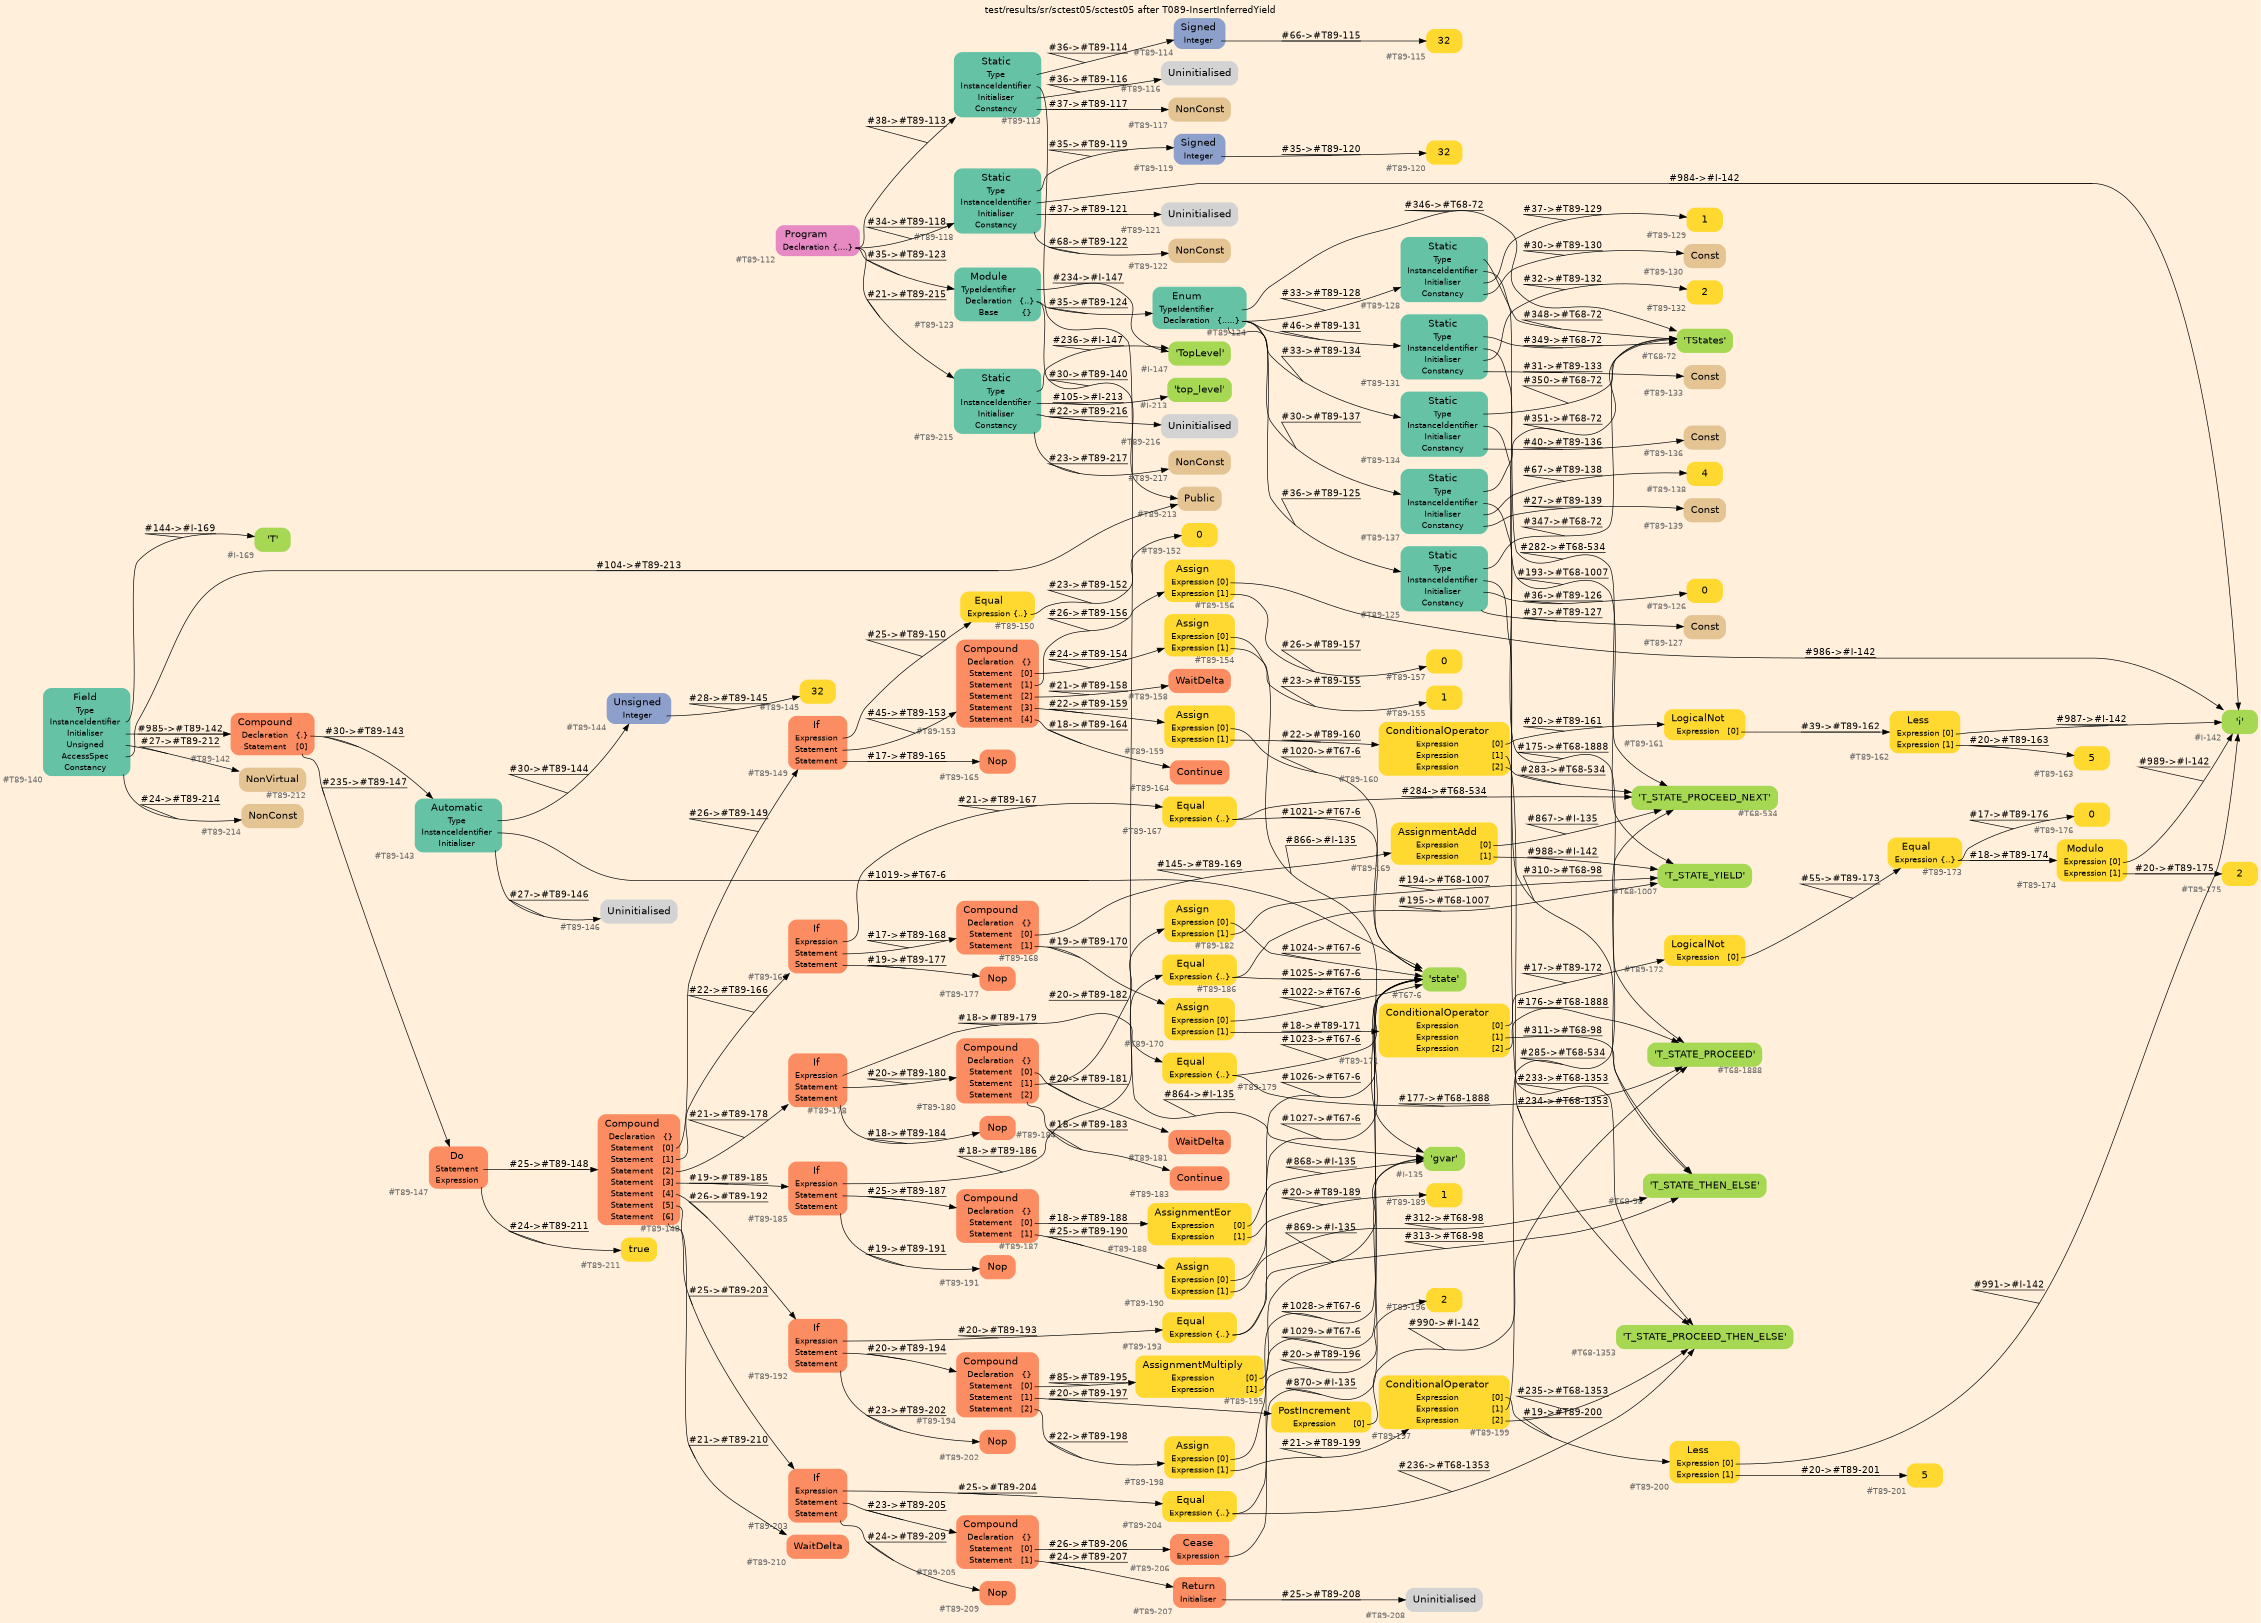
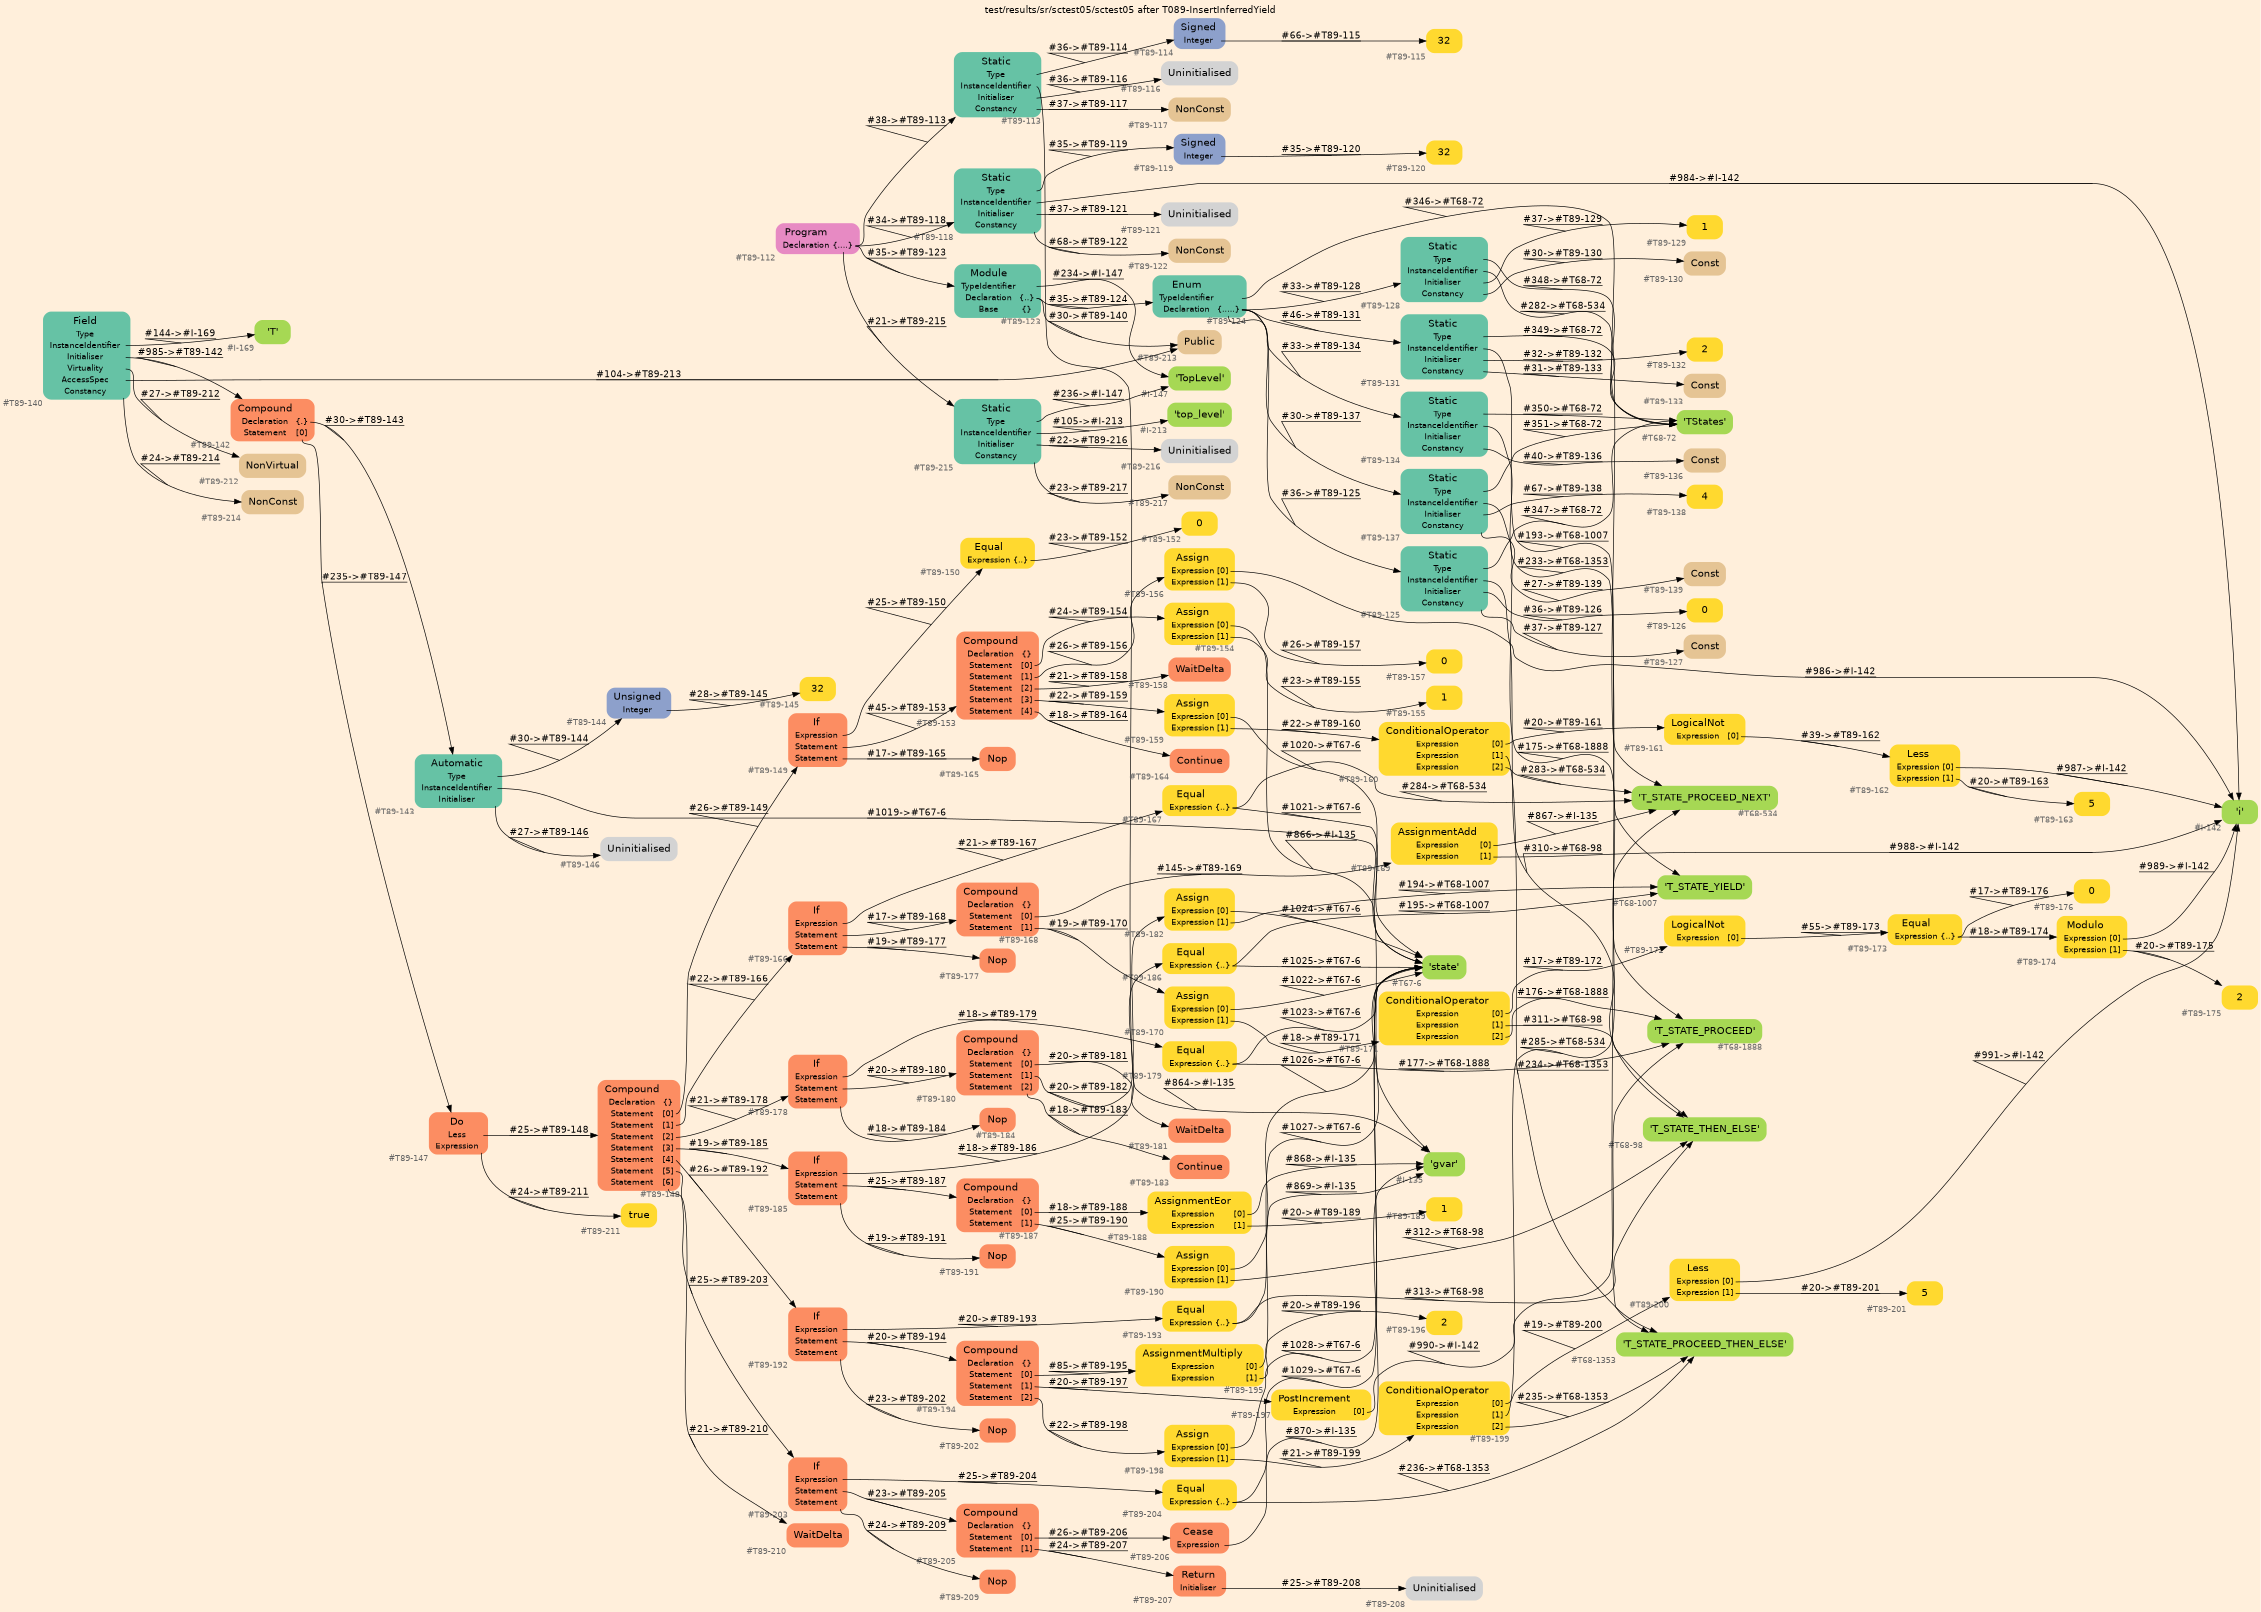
(85, 745) -> (85, 368)
(1572, 861) -> (1856, 852)
(457, 1169) -> (457, 1135)
